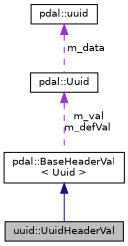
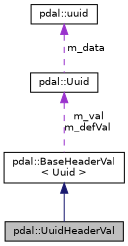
(64, 231) -> (64, 231)
